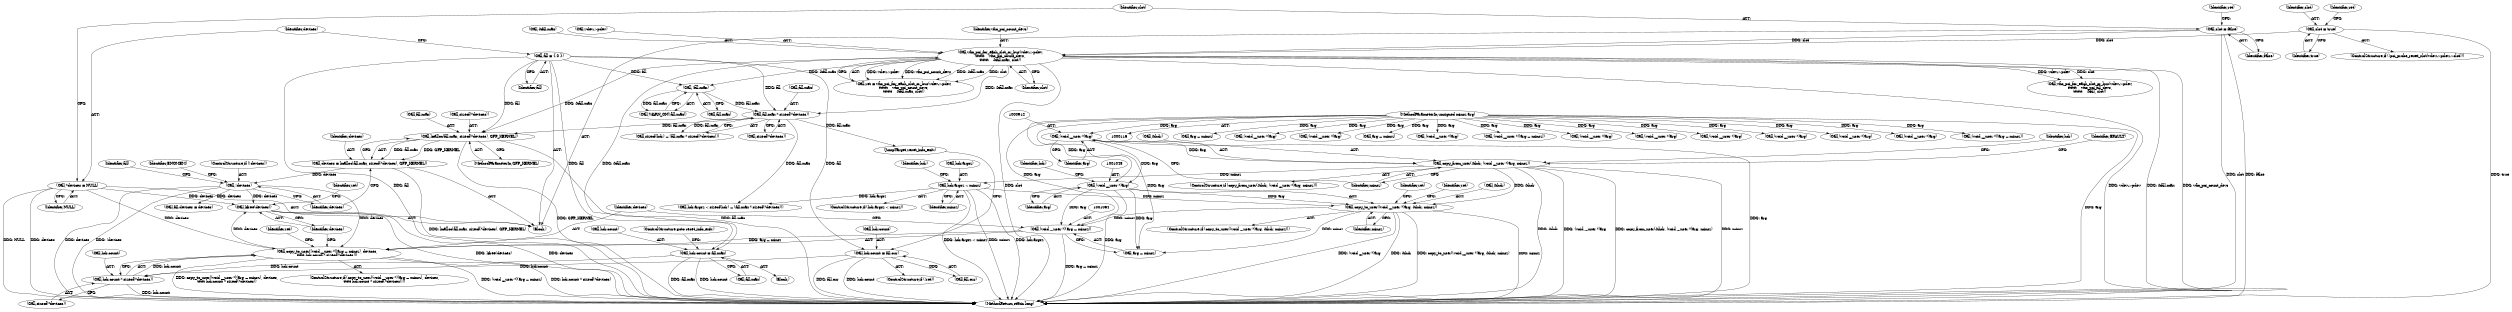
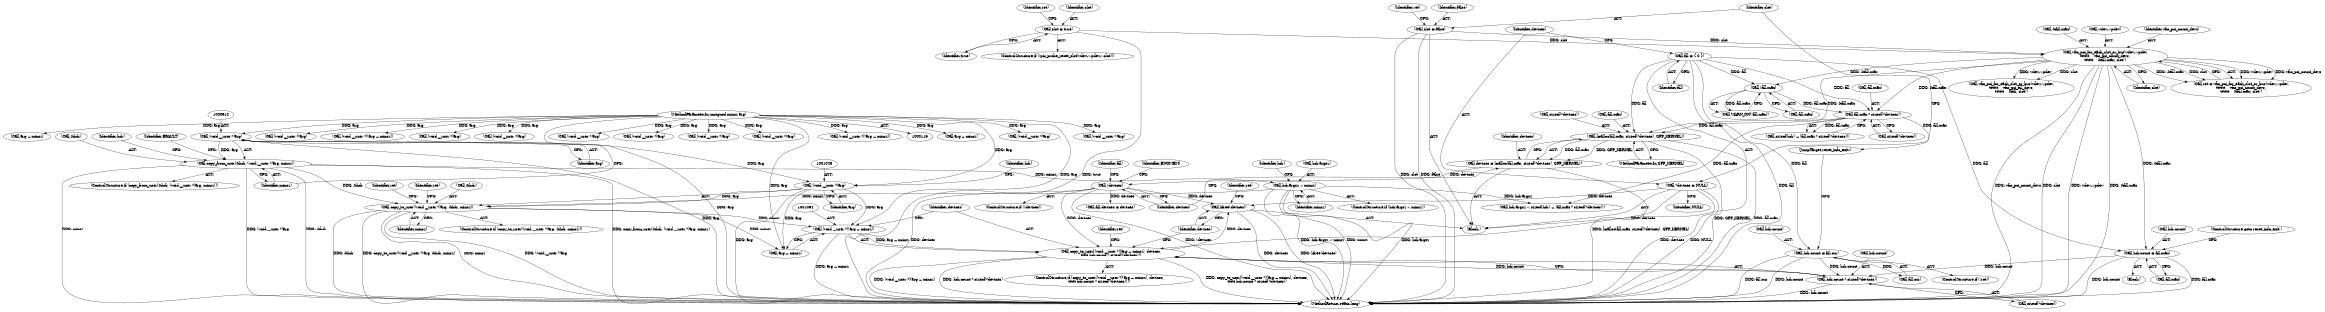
(2252, 38) -> none
(239, 174) -> (1044, 196)
(68, 198) -> none
